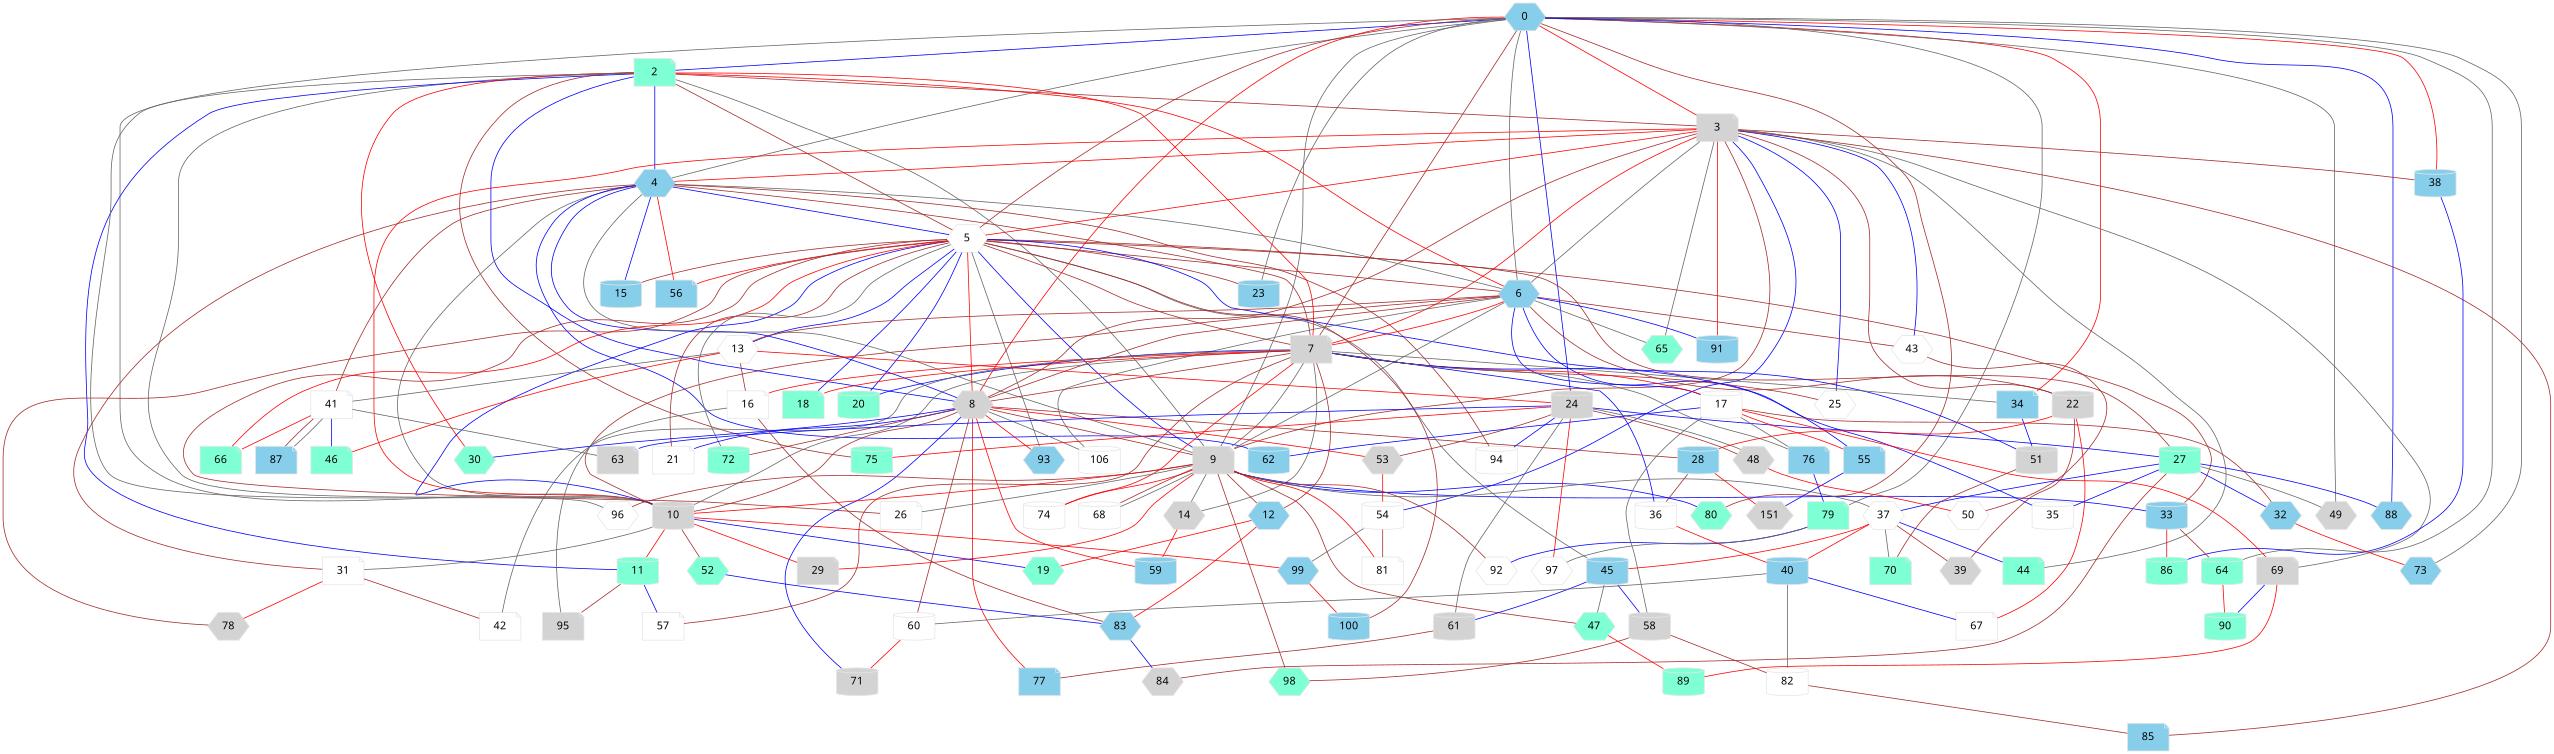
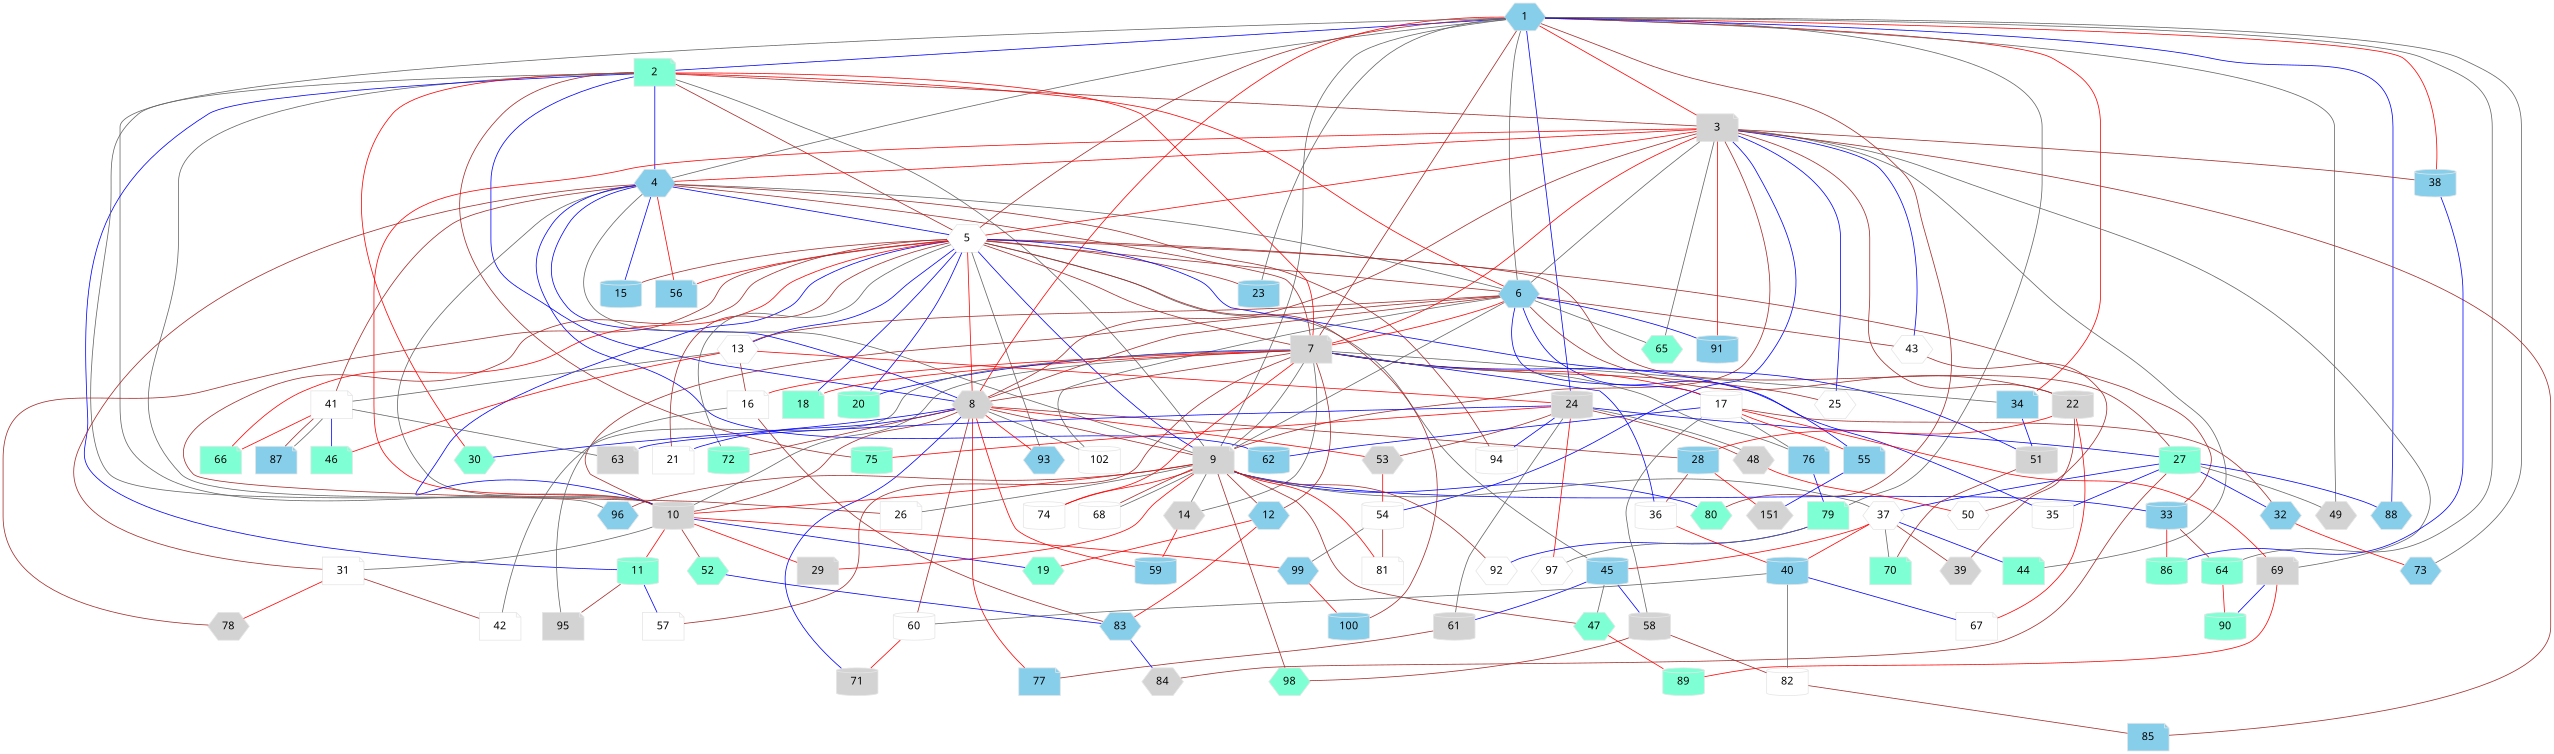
(1525, 17) -> (1525, 17)
(1100, 460) -> (1100, 460)
(618, 516) -> (618, 516)
